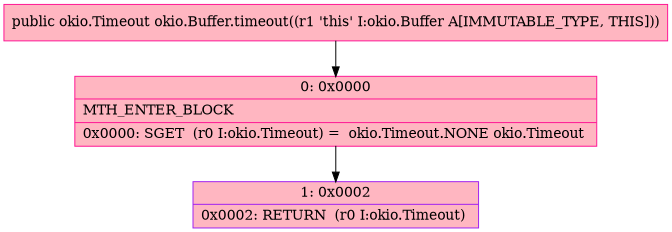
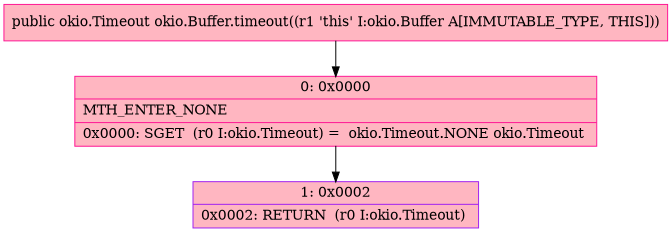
(159, 110) -> (156, 110)
